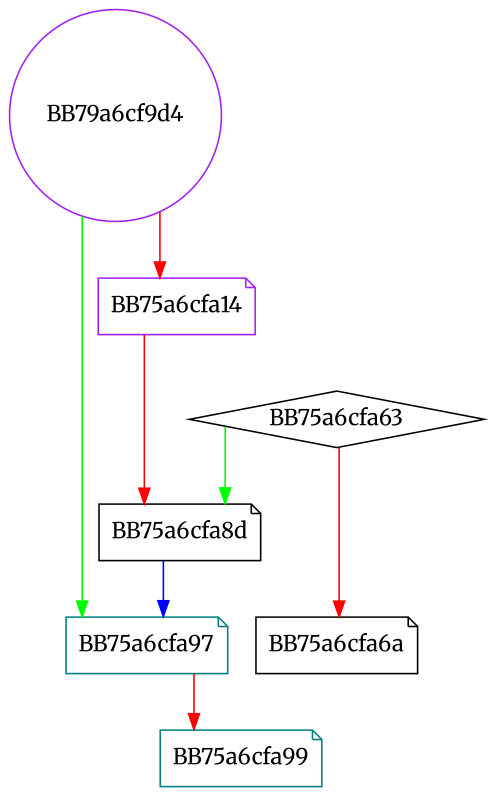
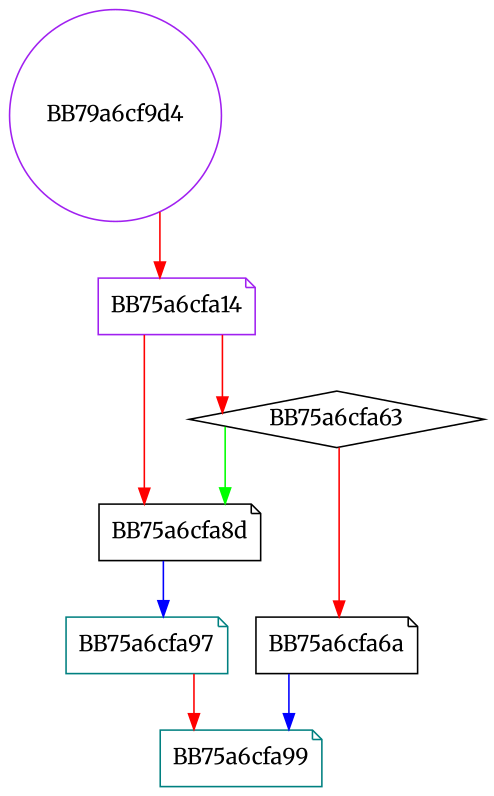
none -> (222, 366)
(82, 409) -> none
none -> (289, 694)
